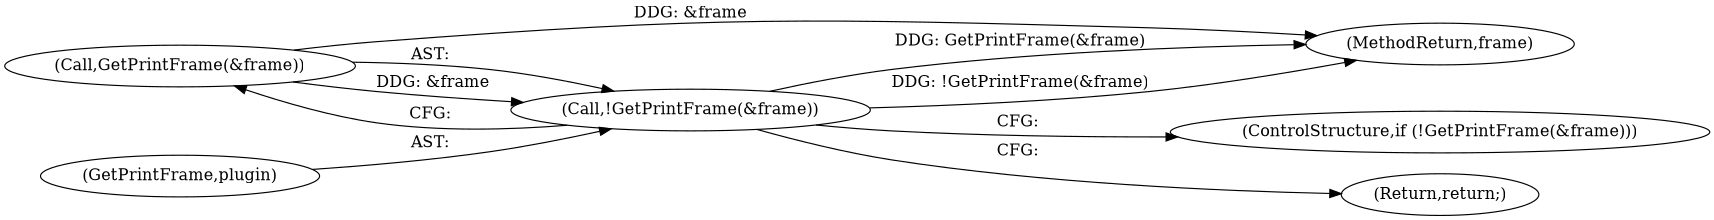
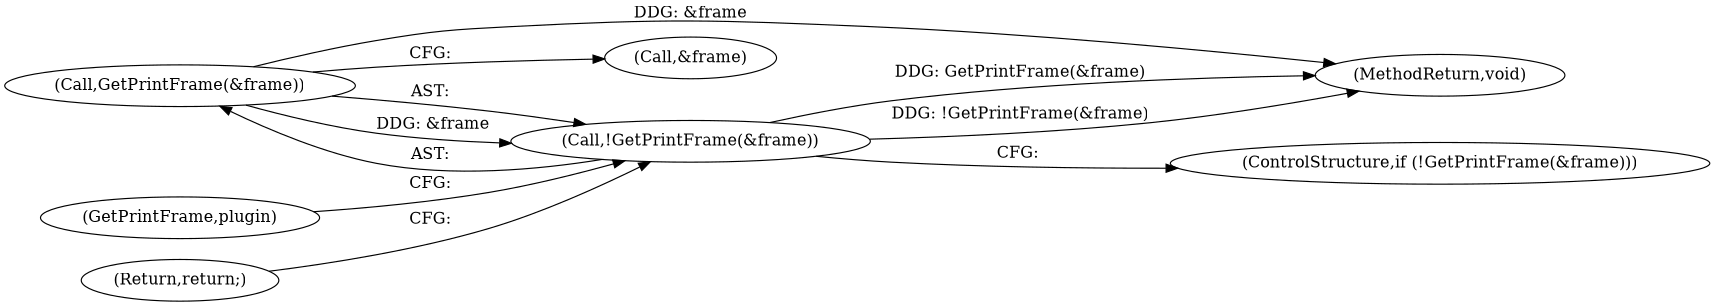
(1440, 44) -> (1440, 75)
none -> (691, 58)
(433, 114) -> (433, 155)
(433, 143) -> (433, 184)
(1041, 178) -> (459, 237)
